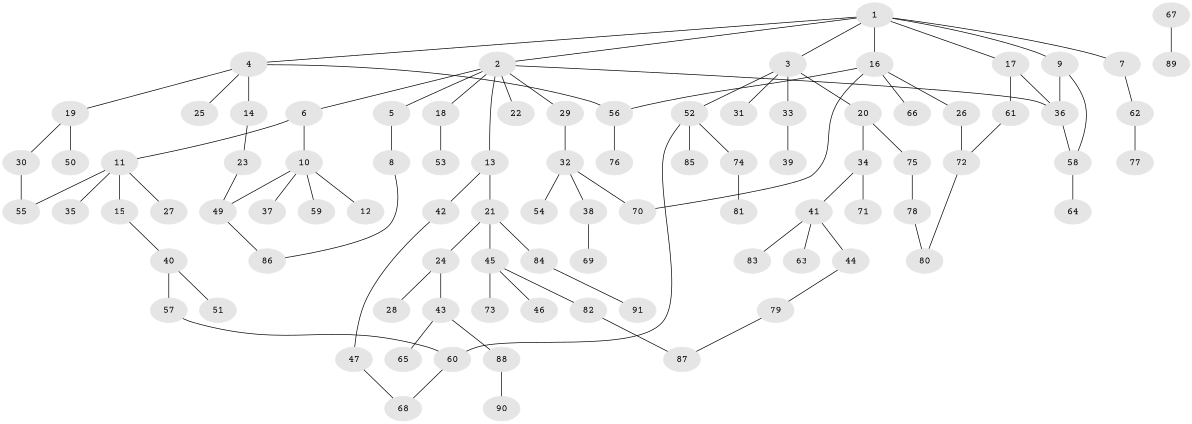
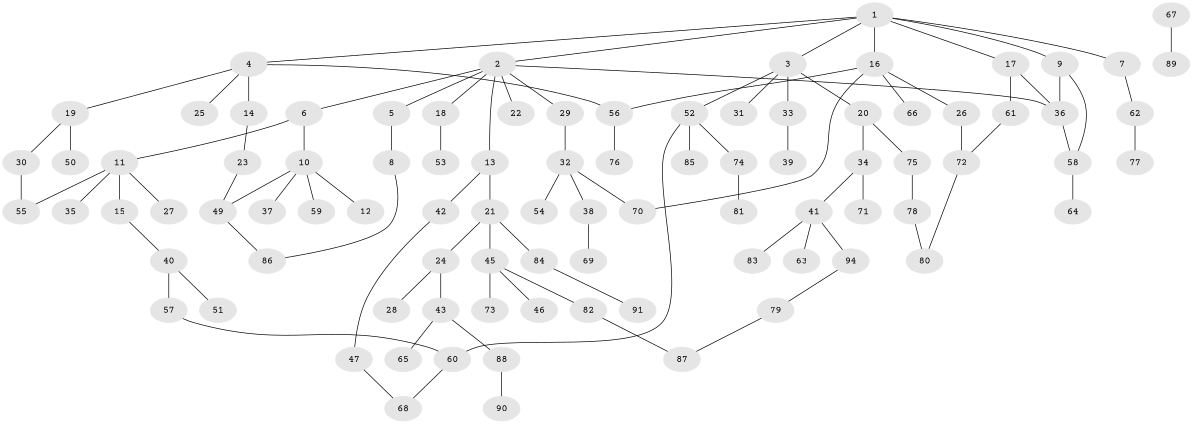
(851, 261) -> (851, 261)
